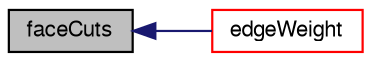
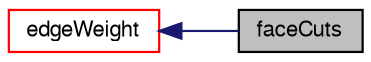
(184, 31) -> (210, 31)
